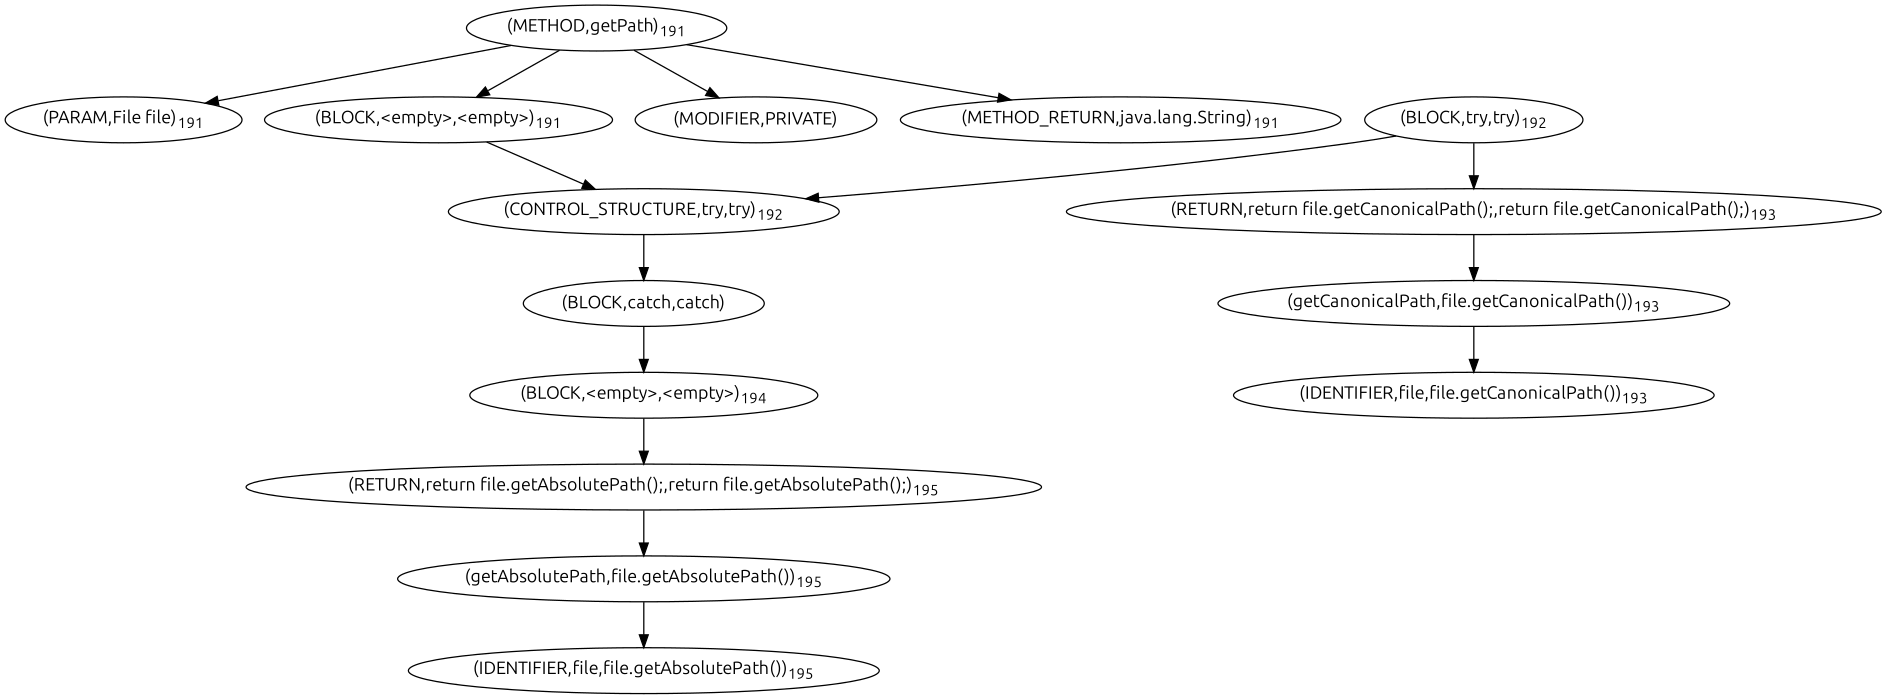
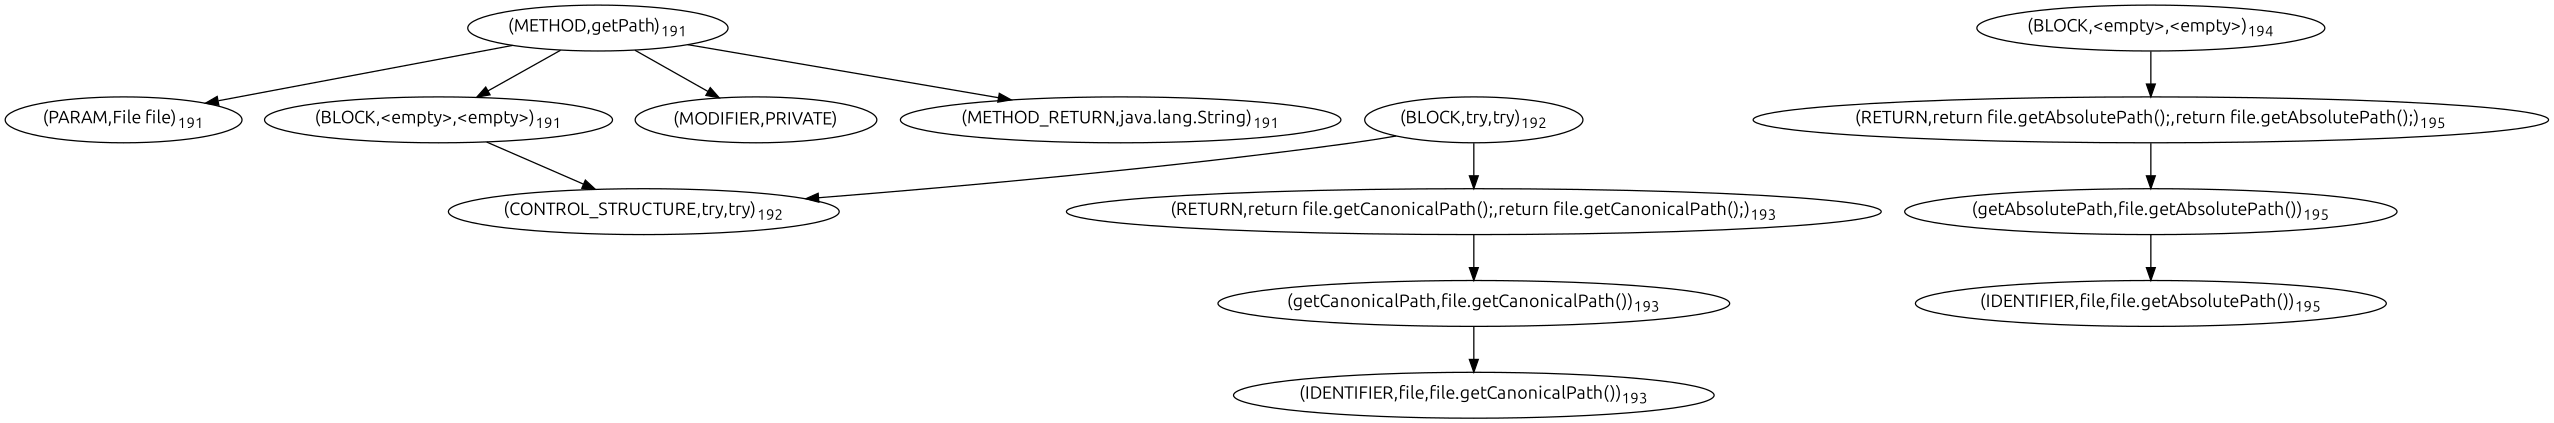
(644, 303) -> none
